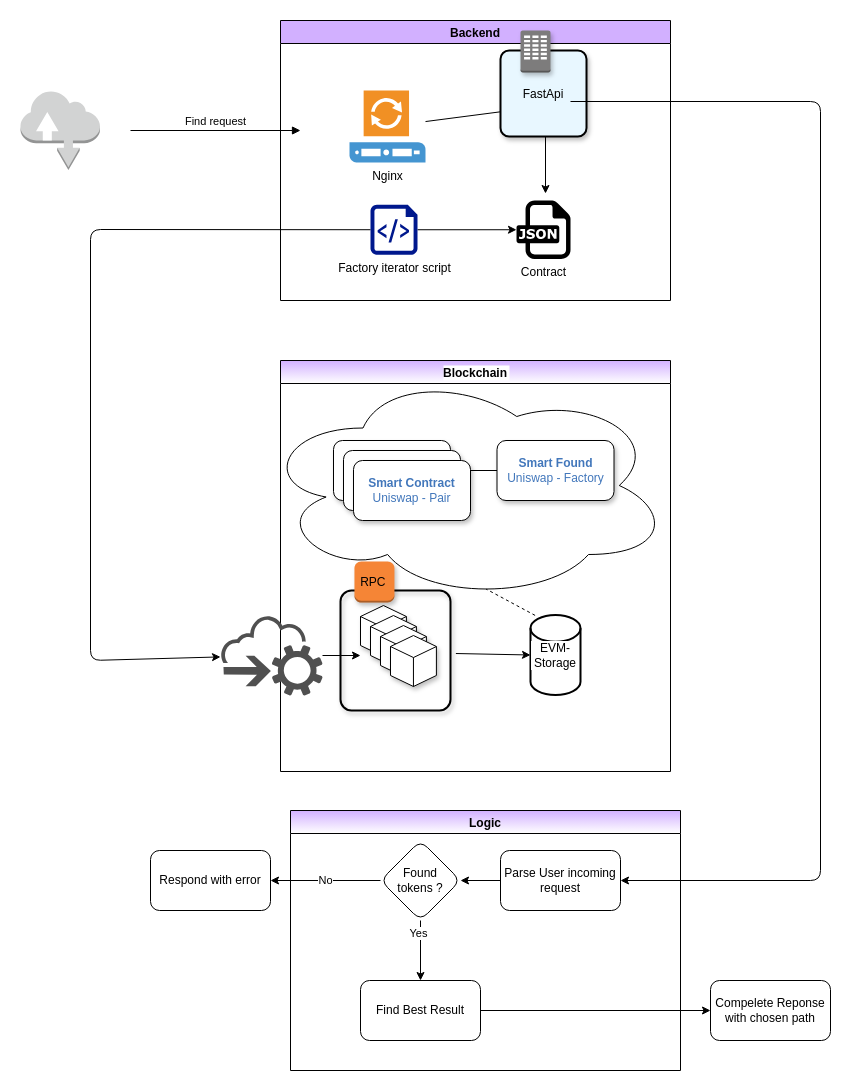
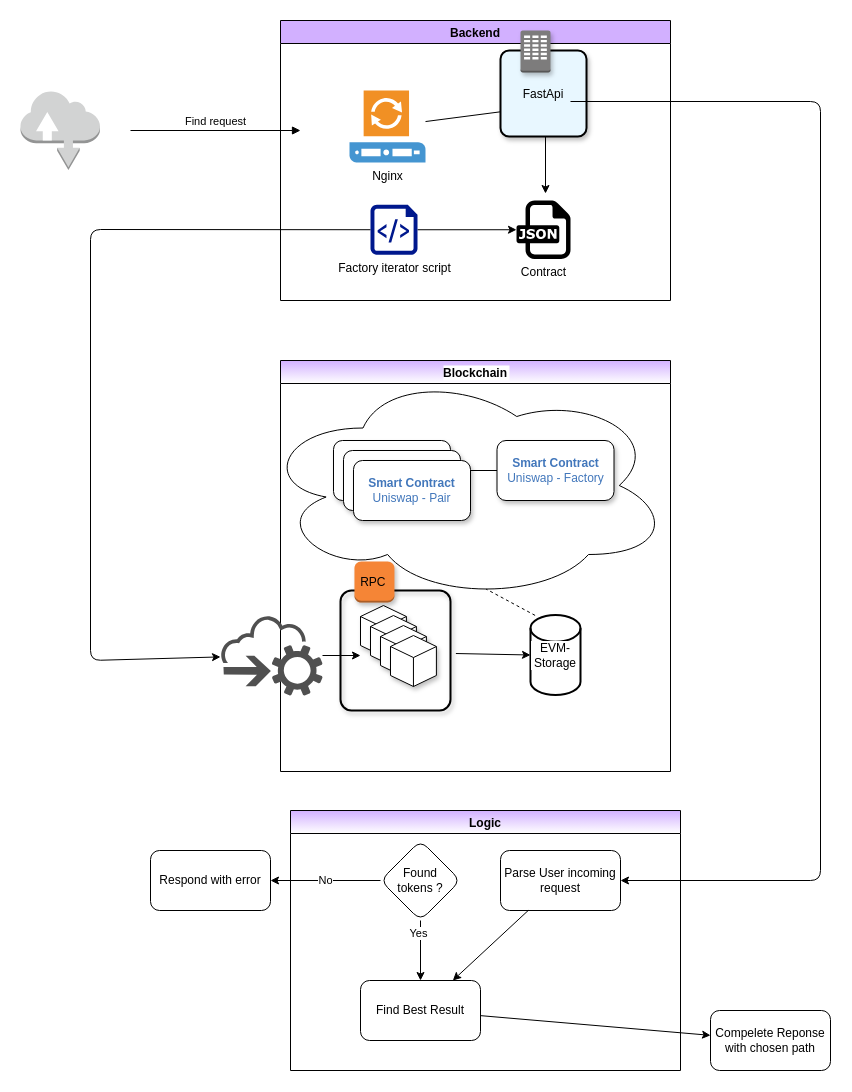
(556, 471) -> (556, 471)
(484, 881) -> (493, 943)
(771, 1011) -> (771, 1041)
